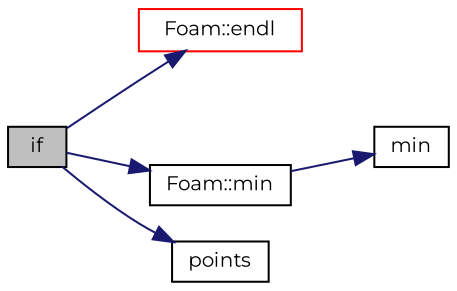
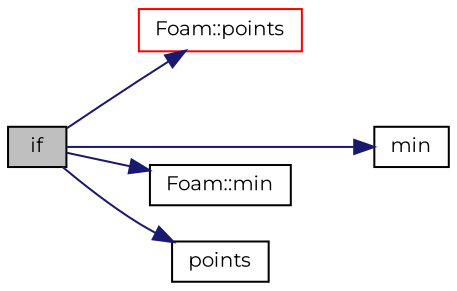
(220, 30) -> (220, 30)
(322, 165) -> (210, 147)
